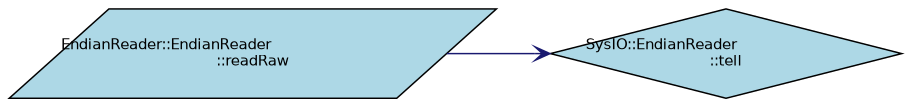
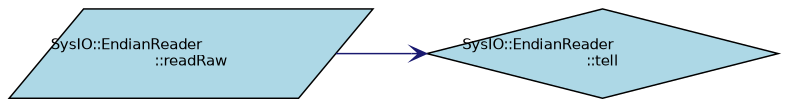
(253, 54) -> (191, 54)
